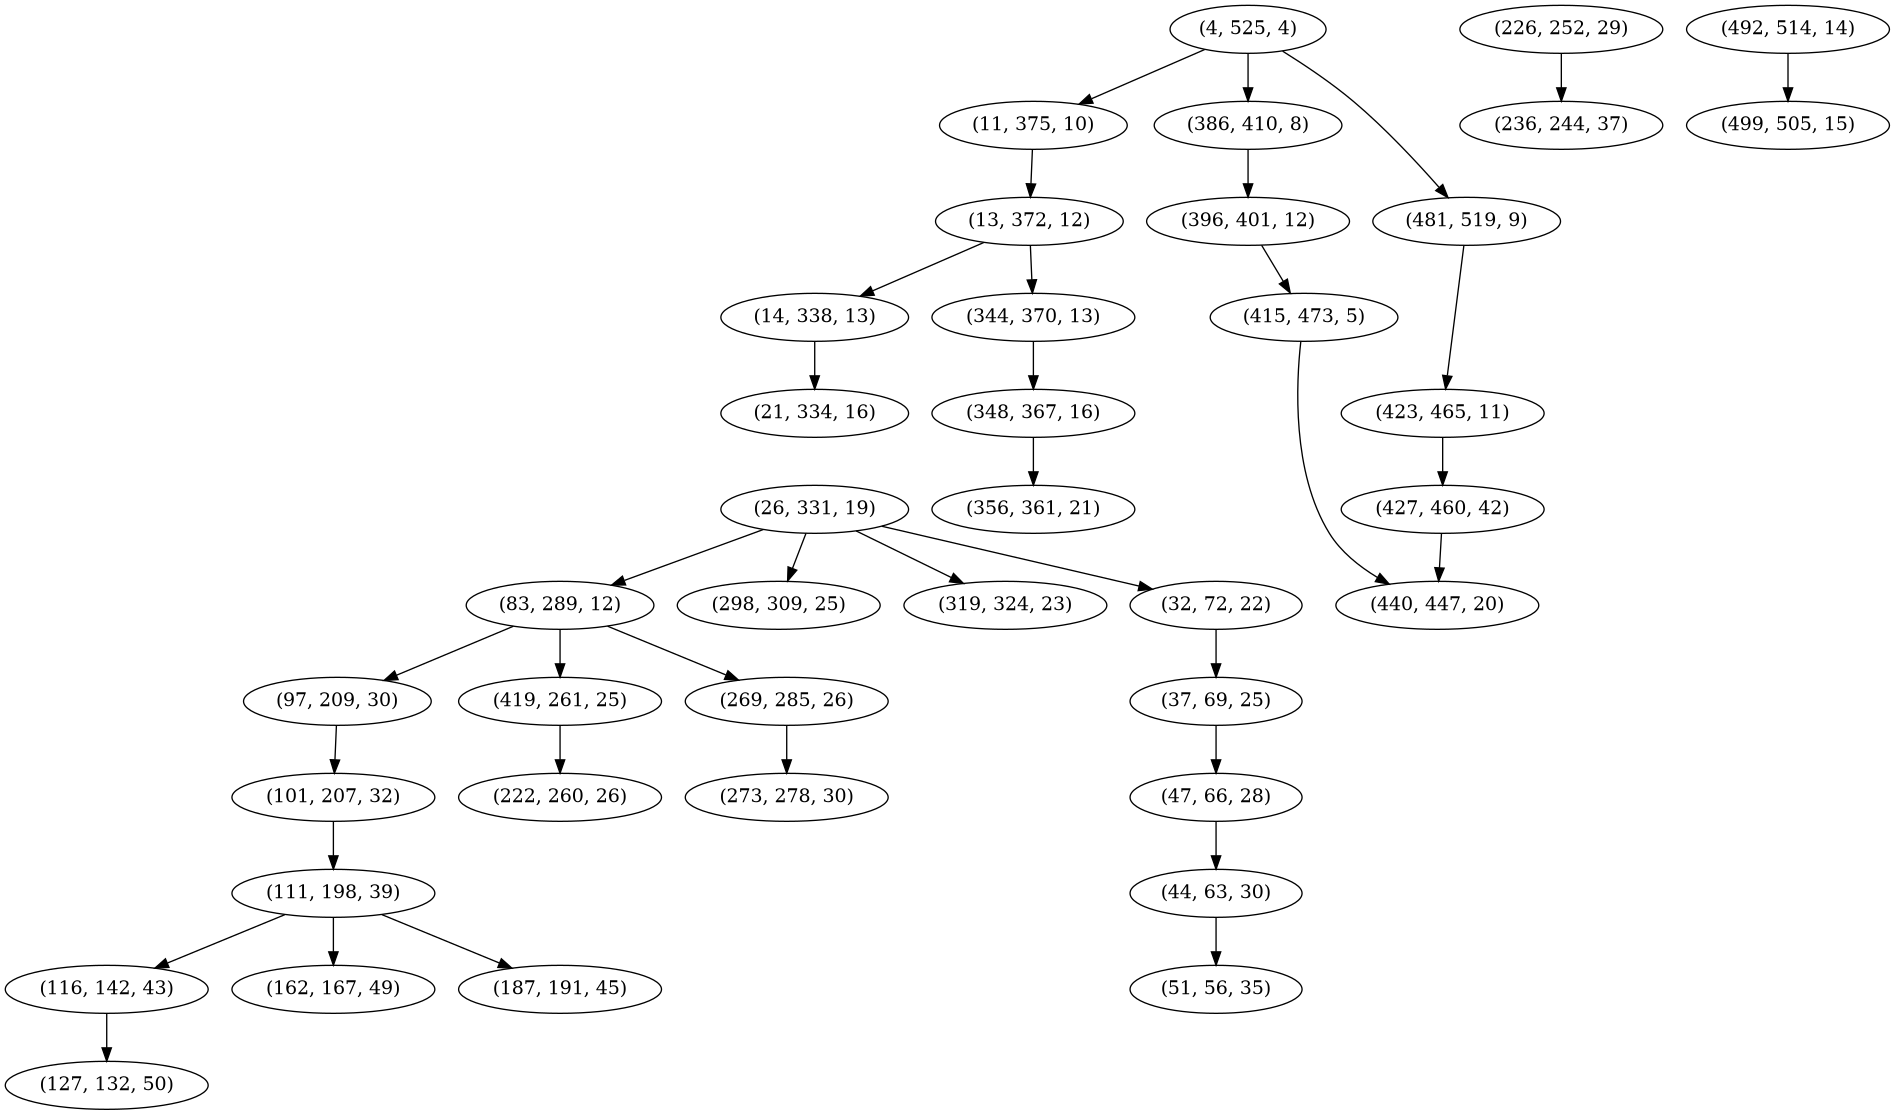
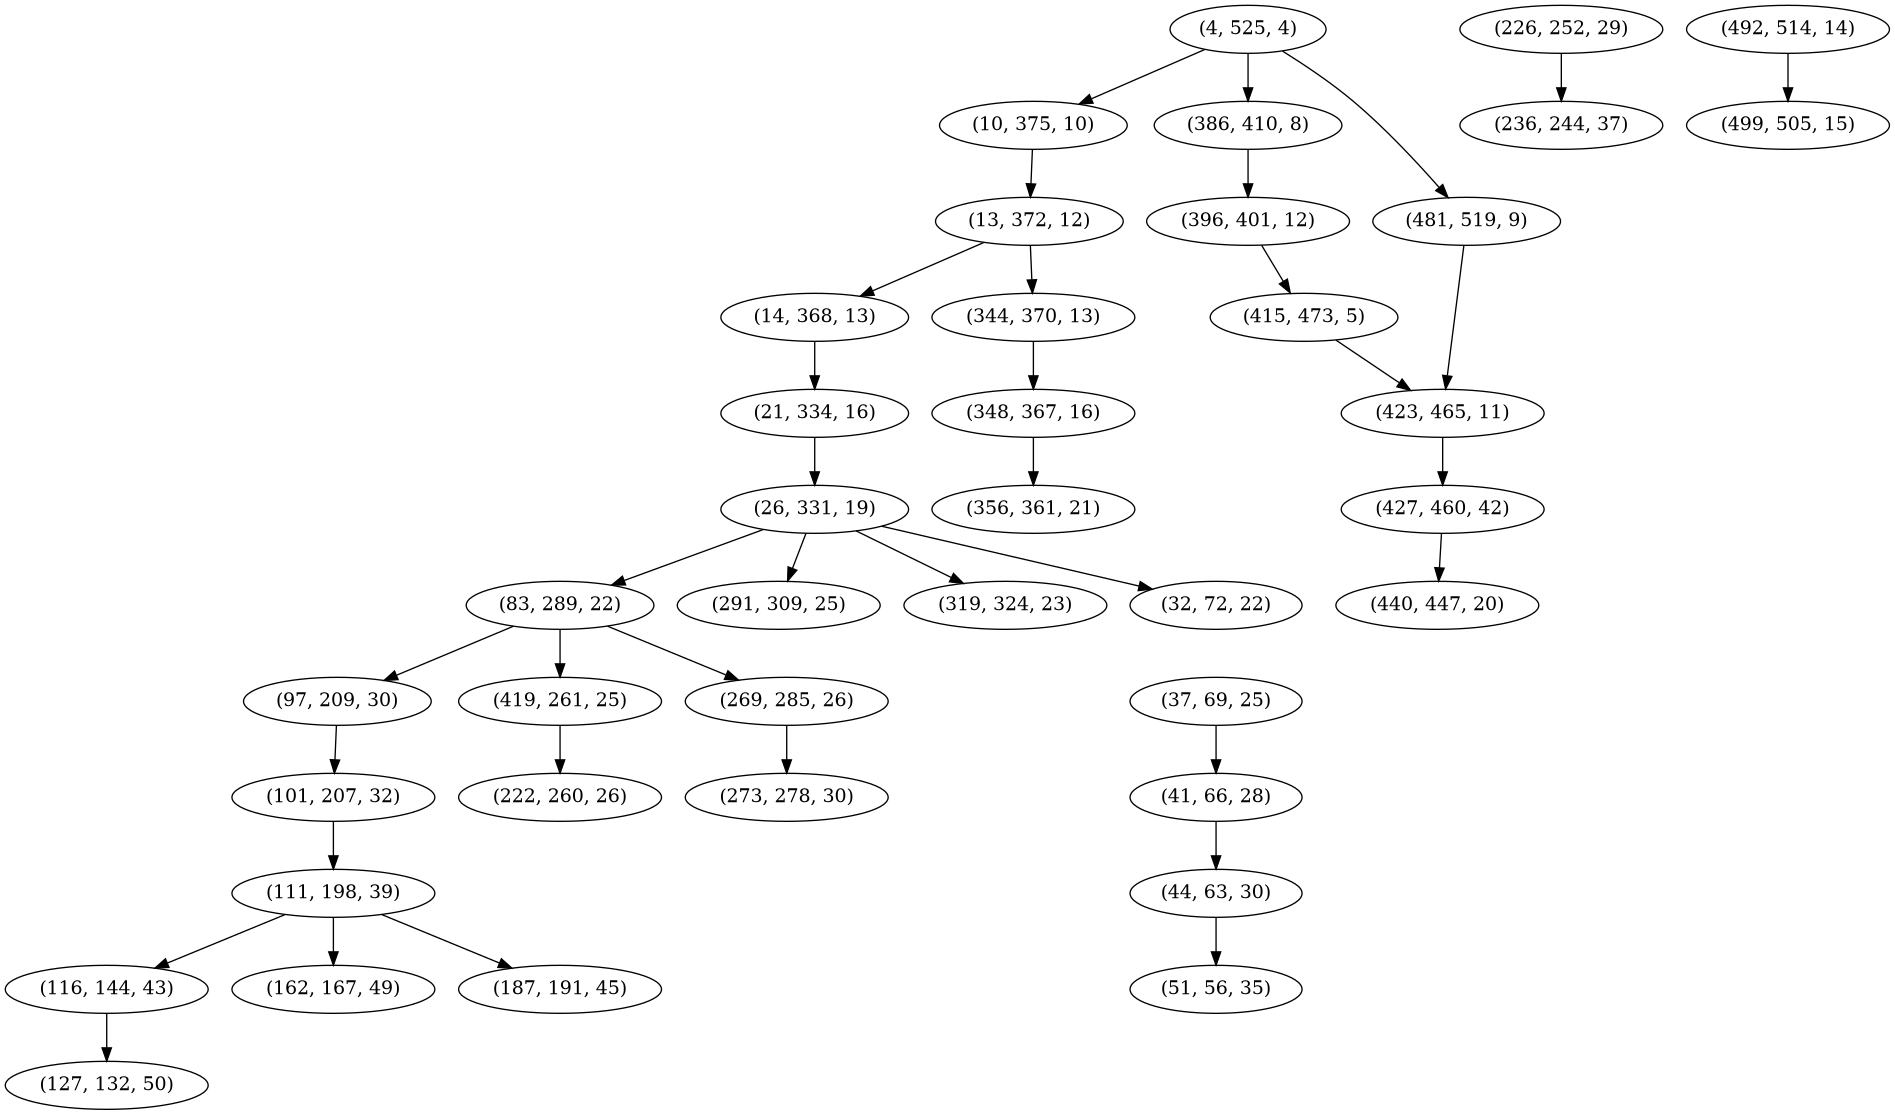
(1033, 125) -> (1033, 125)
(815, 317) -> (815, 317)
none -> (815, 455)
(1306, 472) -> (1367, 361)
(560, 605) -> (560, 605)
(779, 605) -> (779, 605)
(1216, 647) -> none
(1216, 797) -> (1216, 797)
(107, 989) -> (107, 989)
